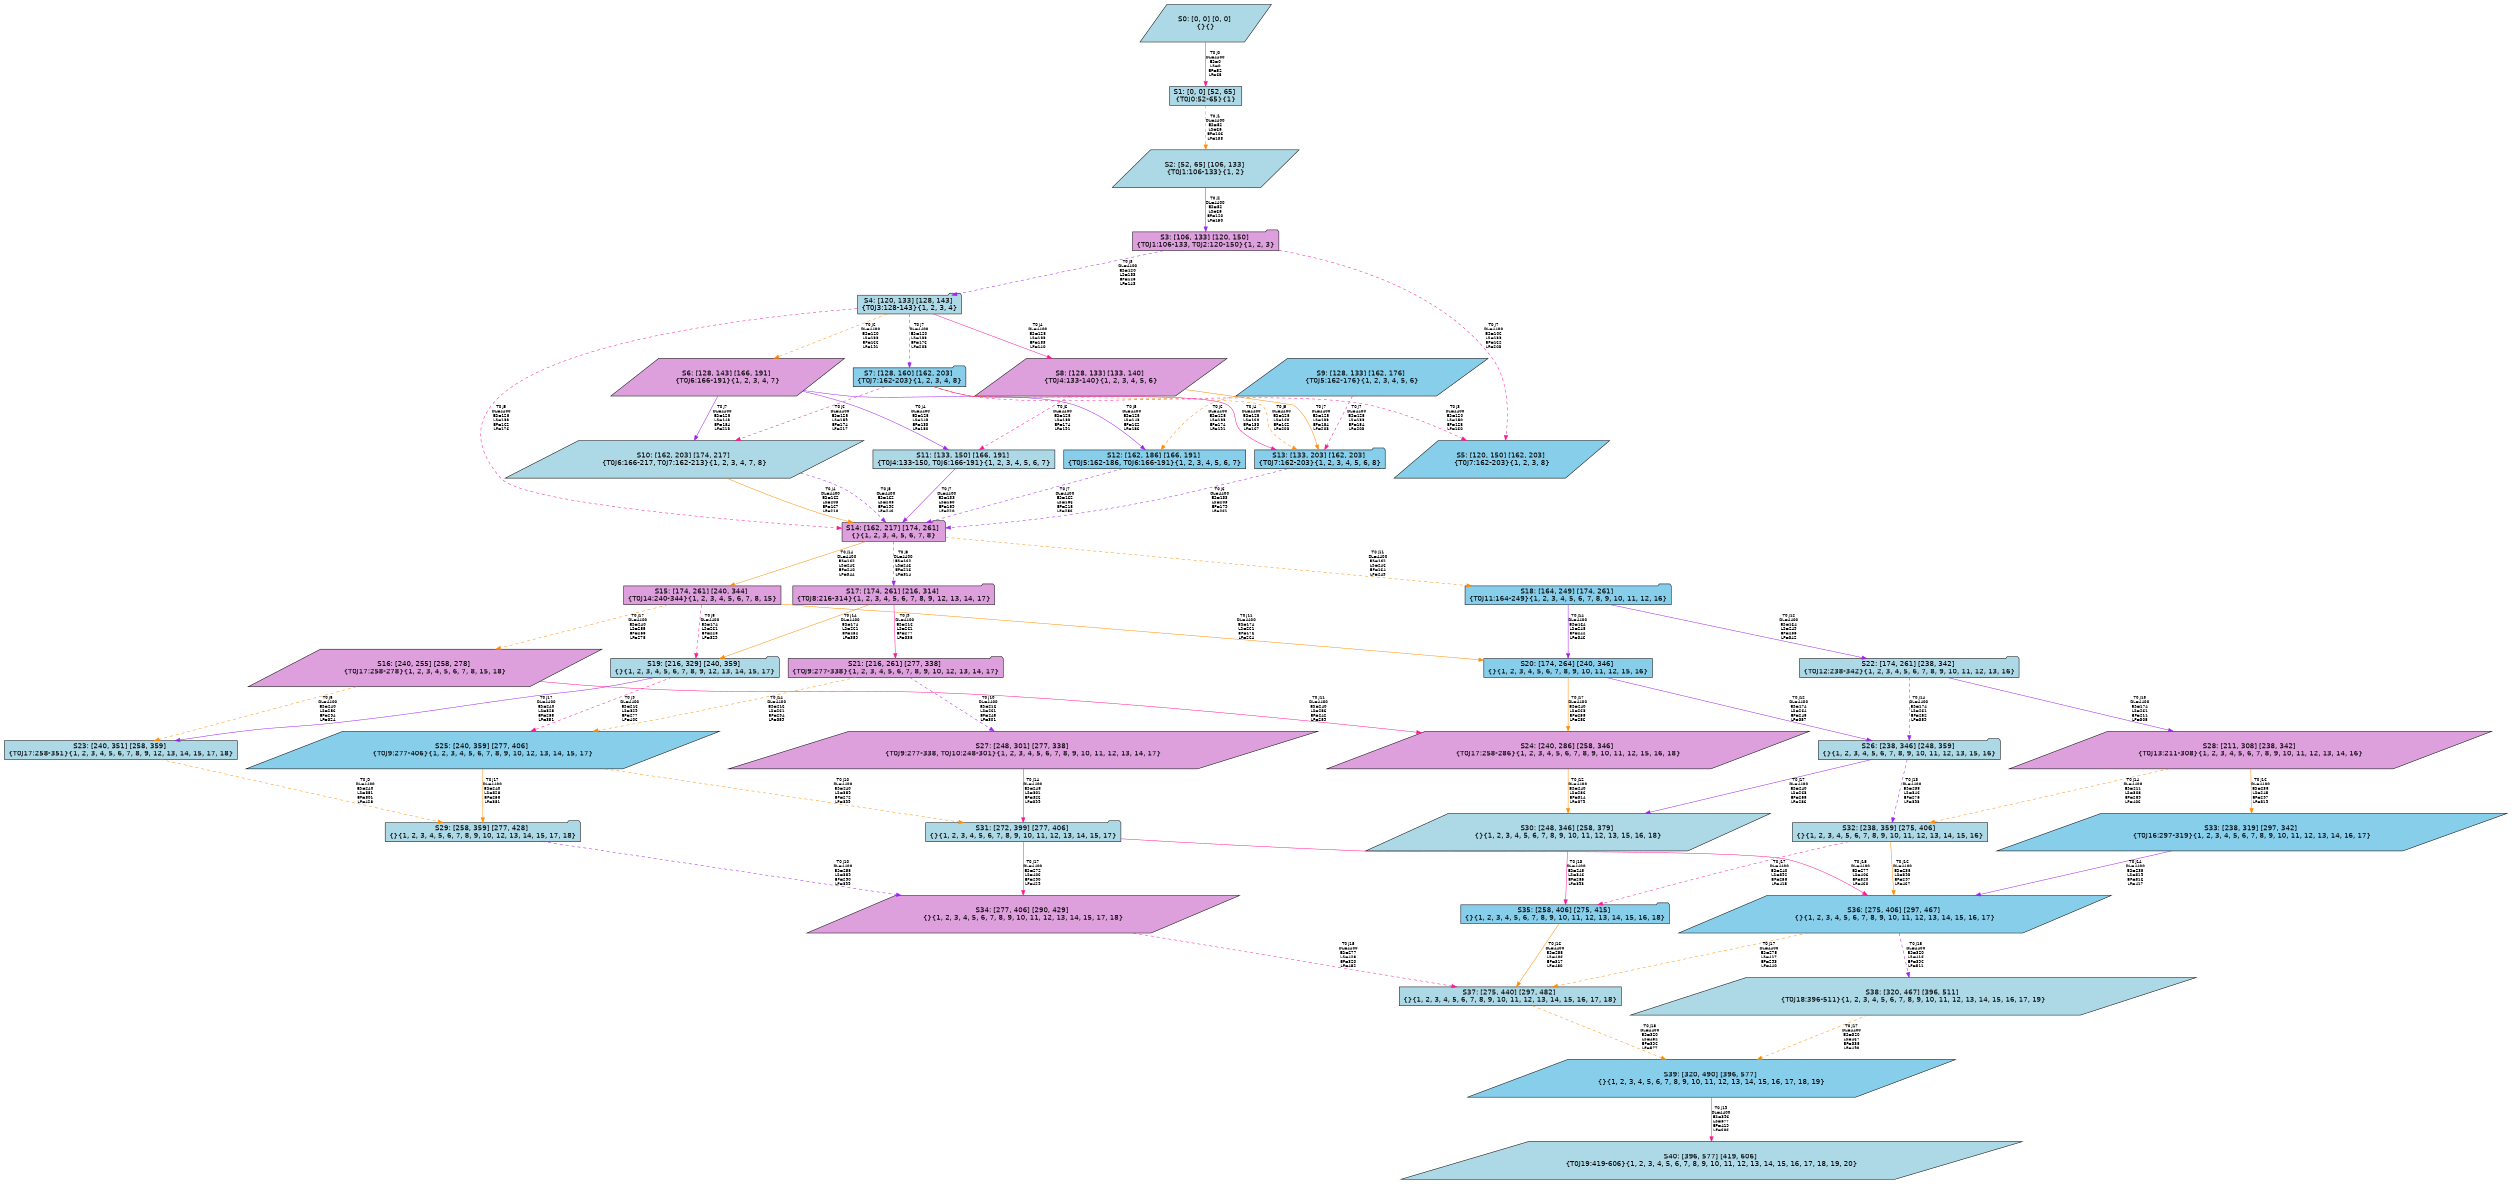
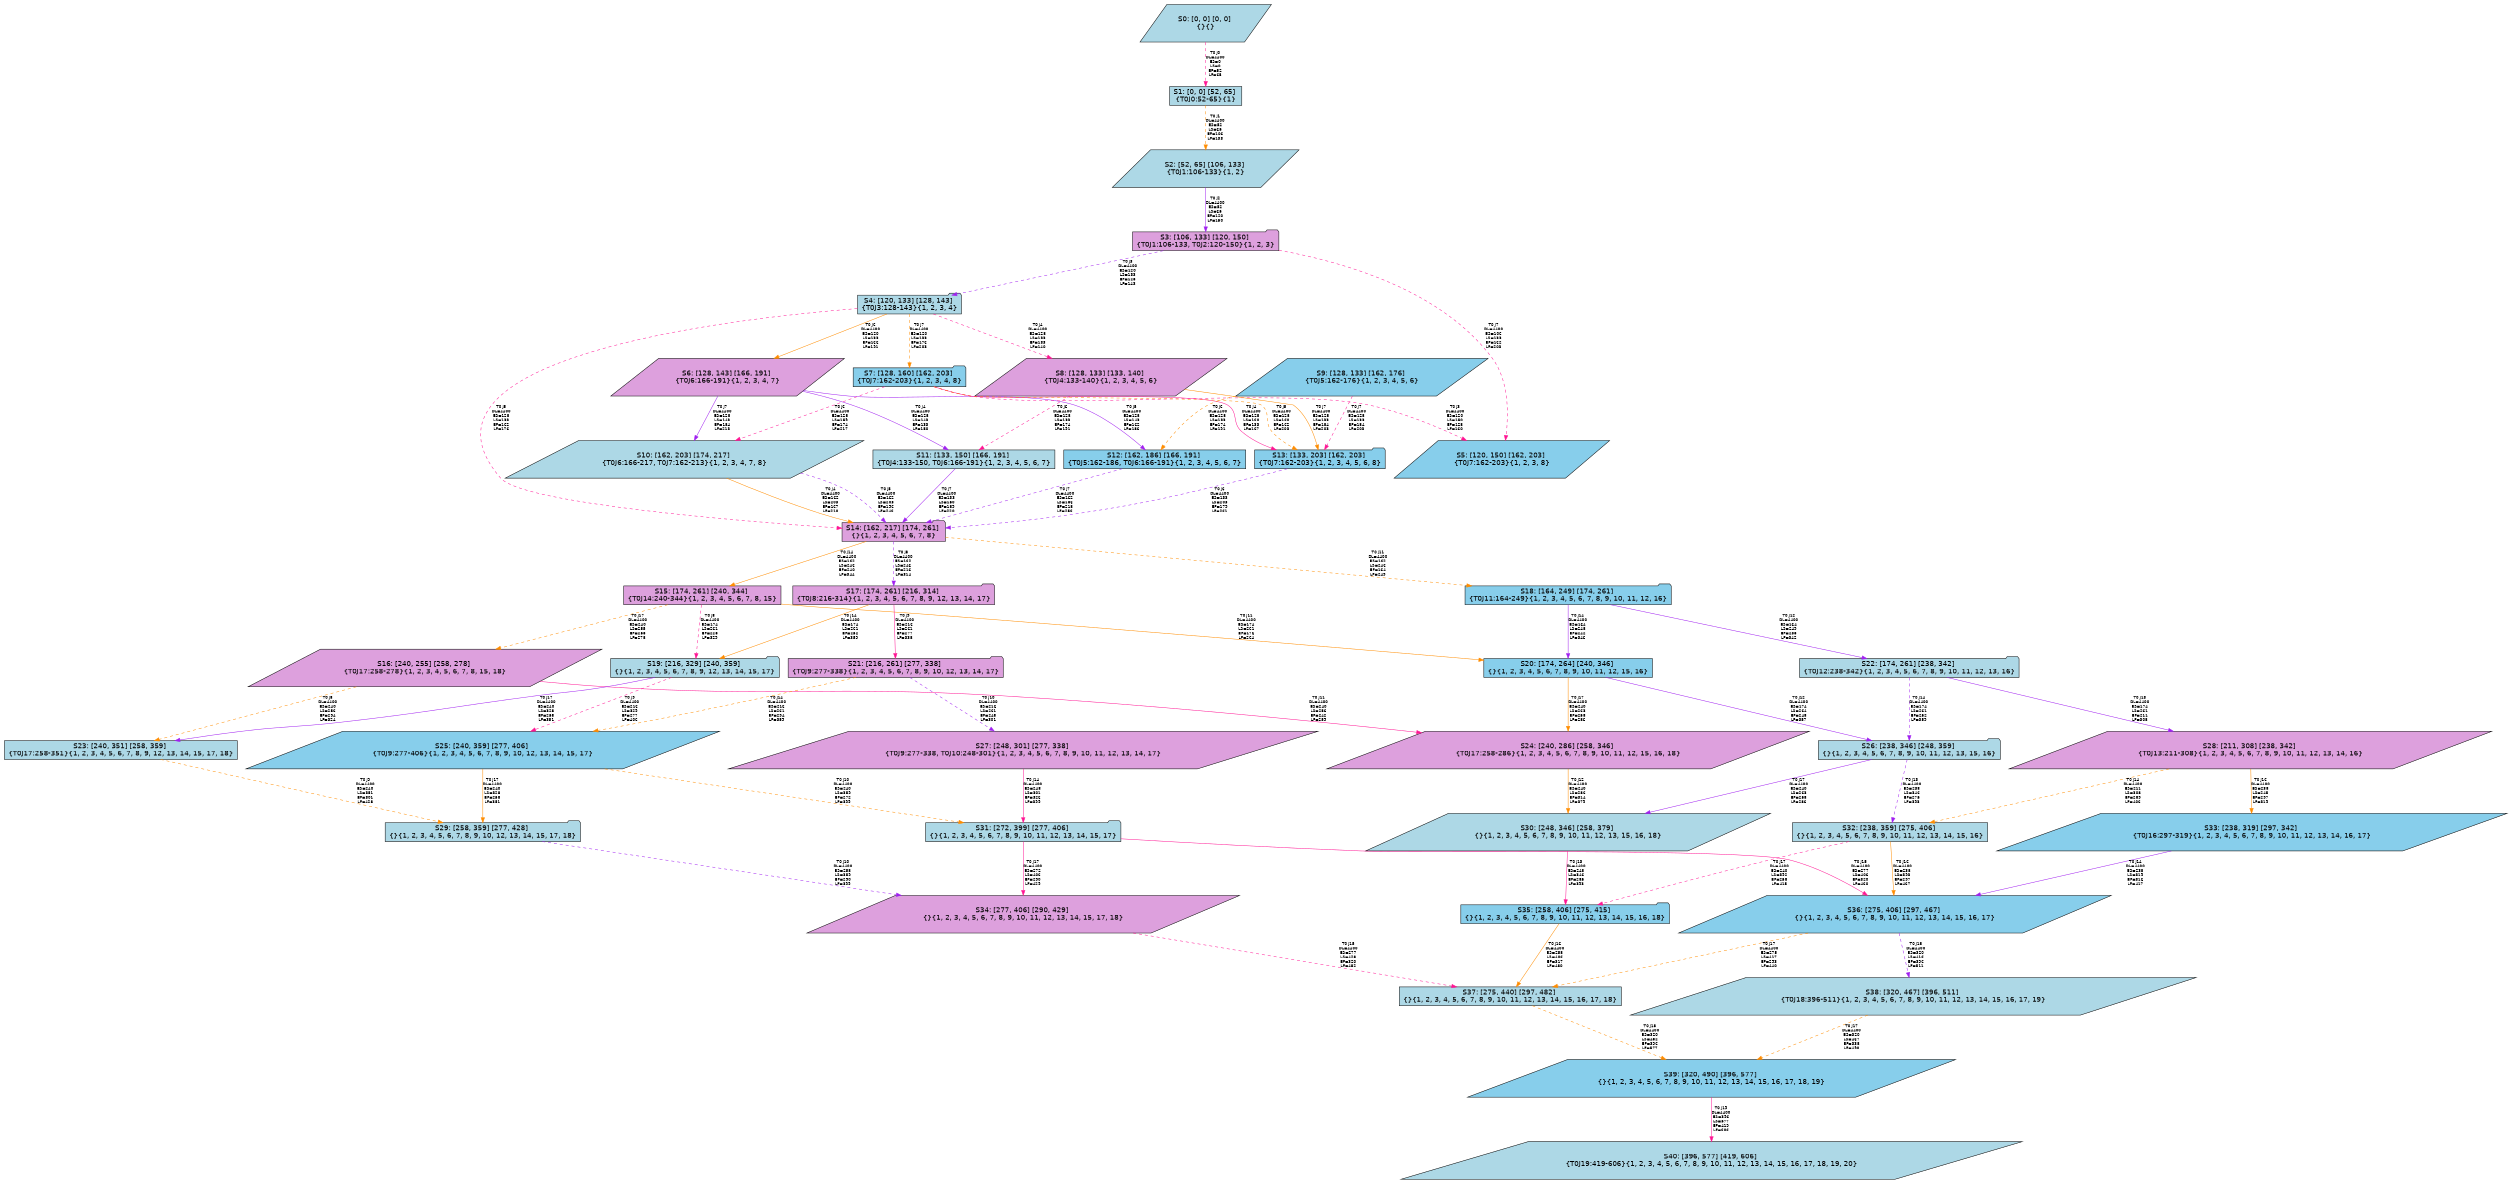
(1206, 62) -> (1206, 62)
(833, 335) -> (833, 335)
(990, 335) -> (990, 335)
(910, 338) -> (910, 338)
